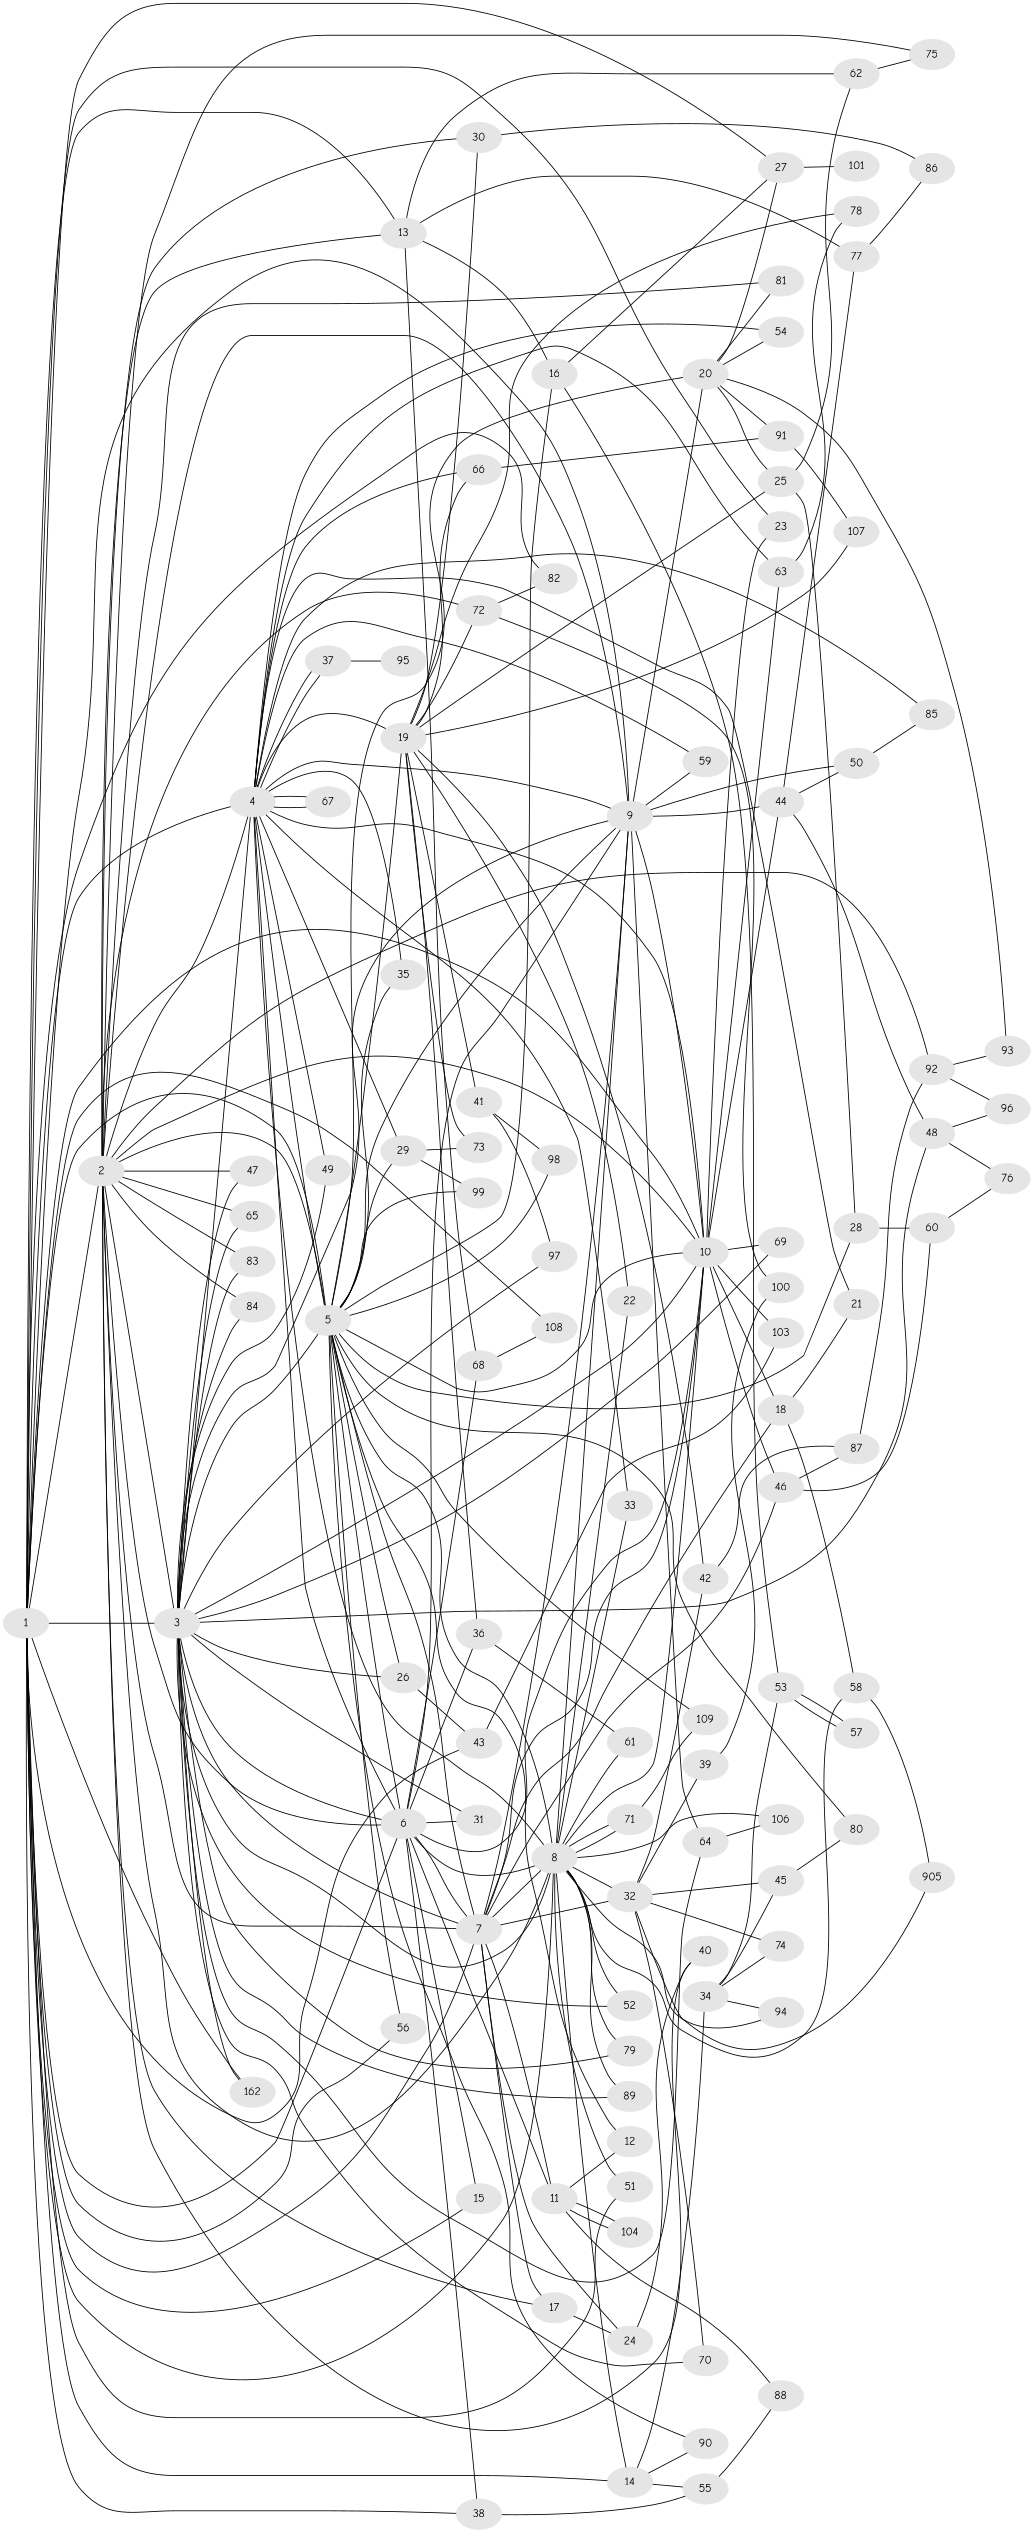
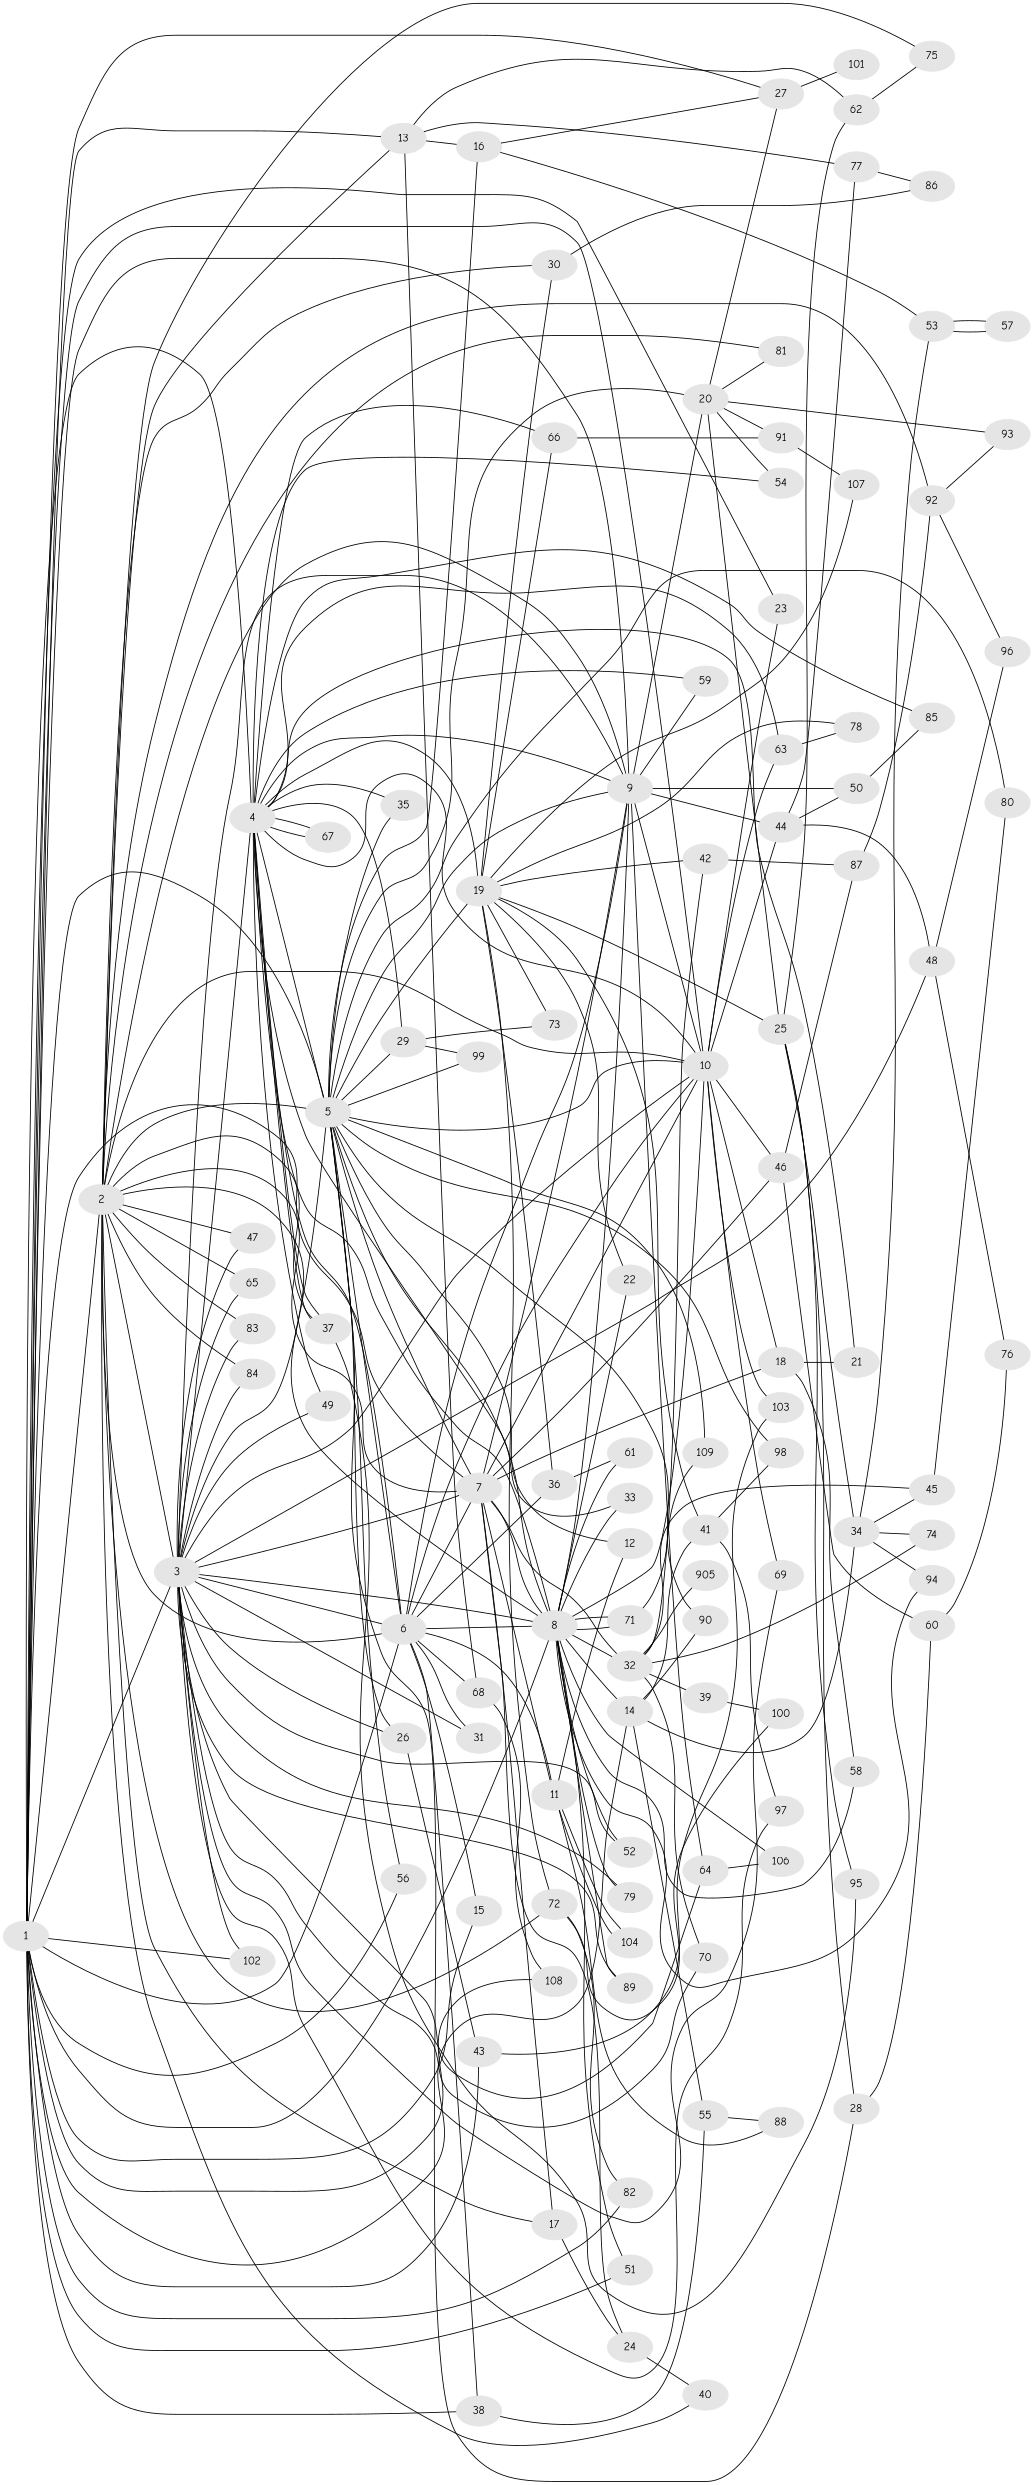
(179, 987) -> (265, 1149)
none -> (821, 1280)
none -> (816, 1478)
none -> (667, 1633)
(908, 1778) -> none
(253, 2092) -> (253, 1961)
